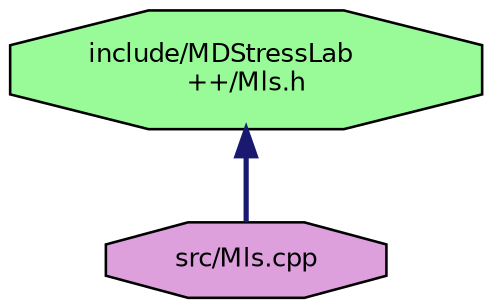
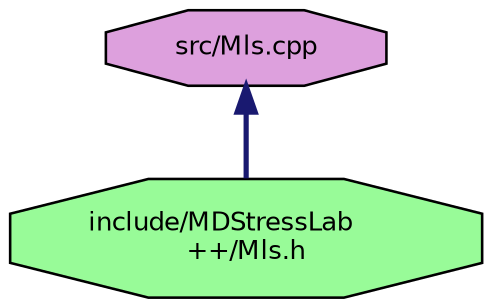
(246, 189) -> (246, 145)
